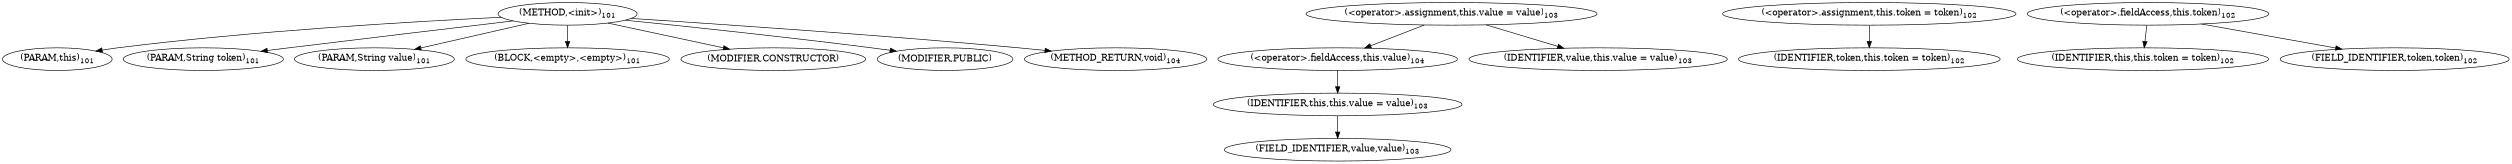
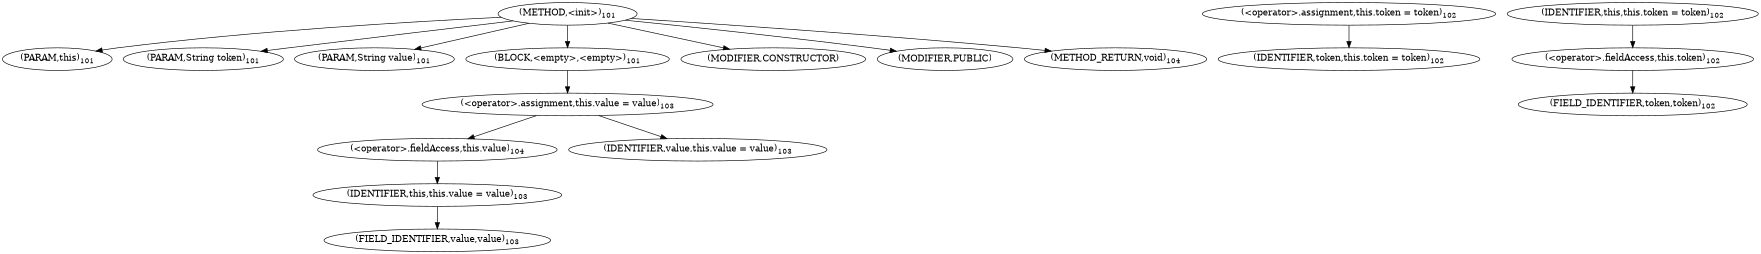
(2146, 33) -> (1633, 33)
none -> (568, 79)
